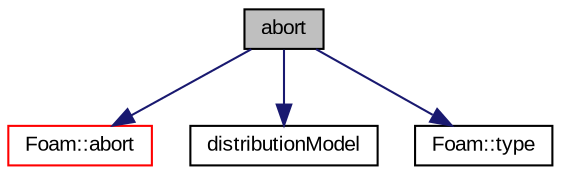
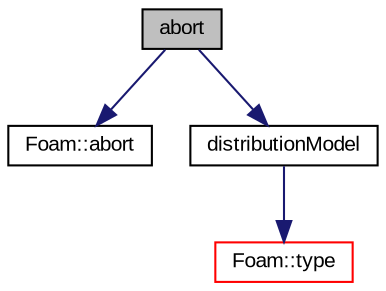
(374, 82) -> (284, 193)
(80, 146) -> (80, 146)
(484, 146) -> (284, 262)
